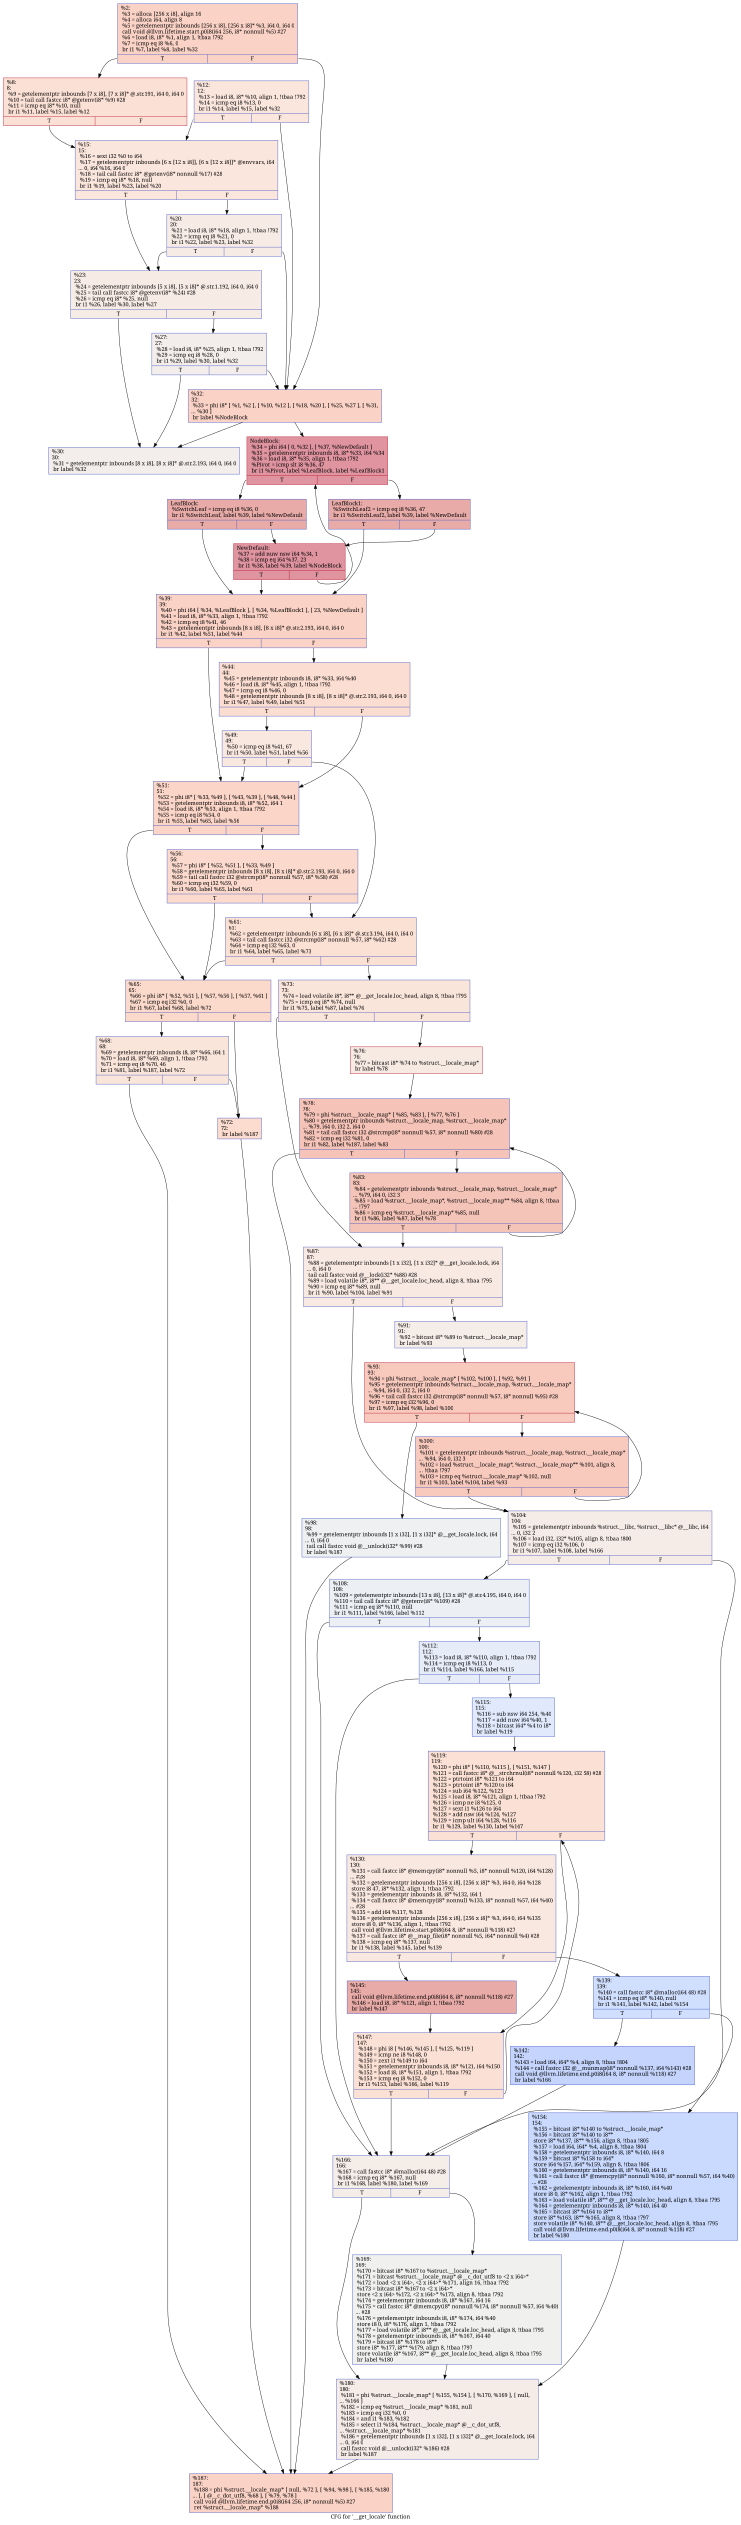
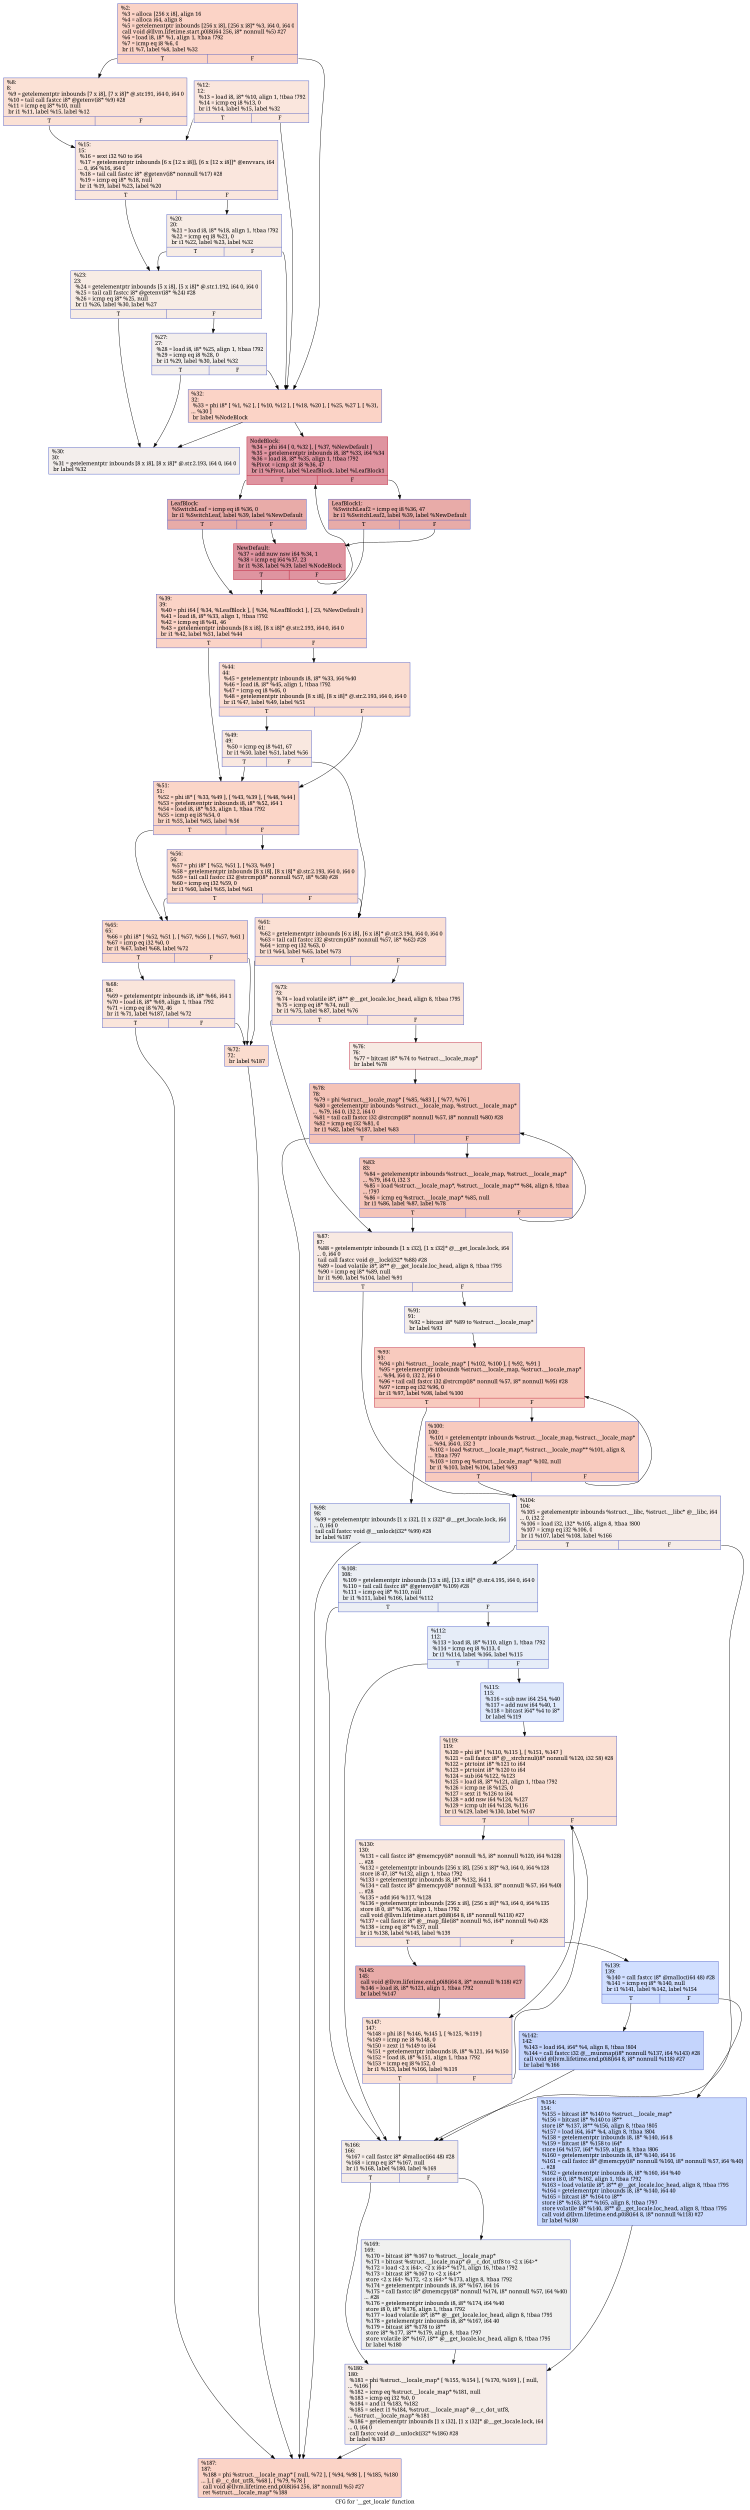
(95, 102) -> (95, 102)
(213, 966) -> (255, 1001)
(142, 1070) -> (149, 1014)
